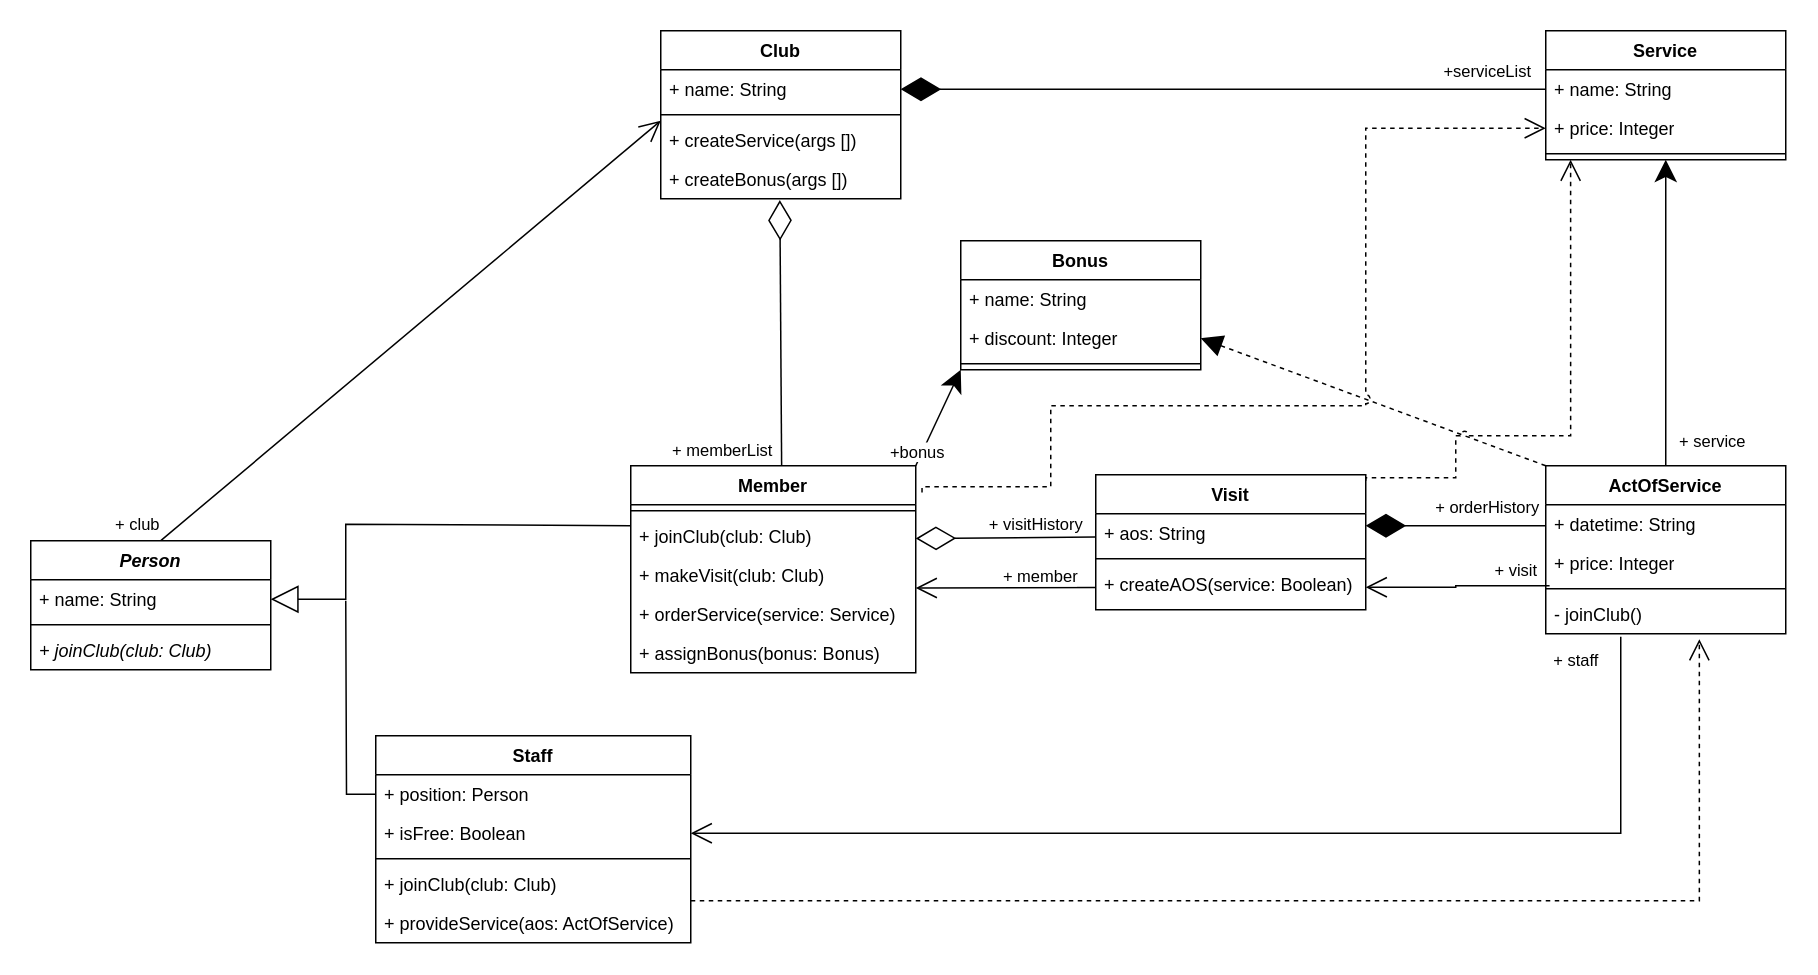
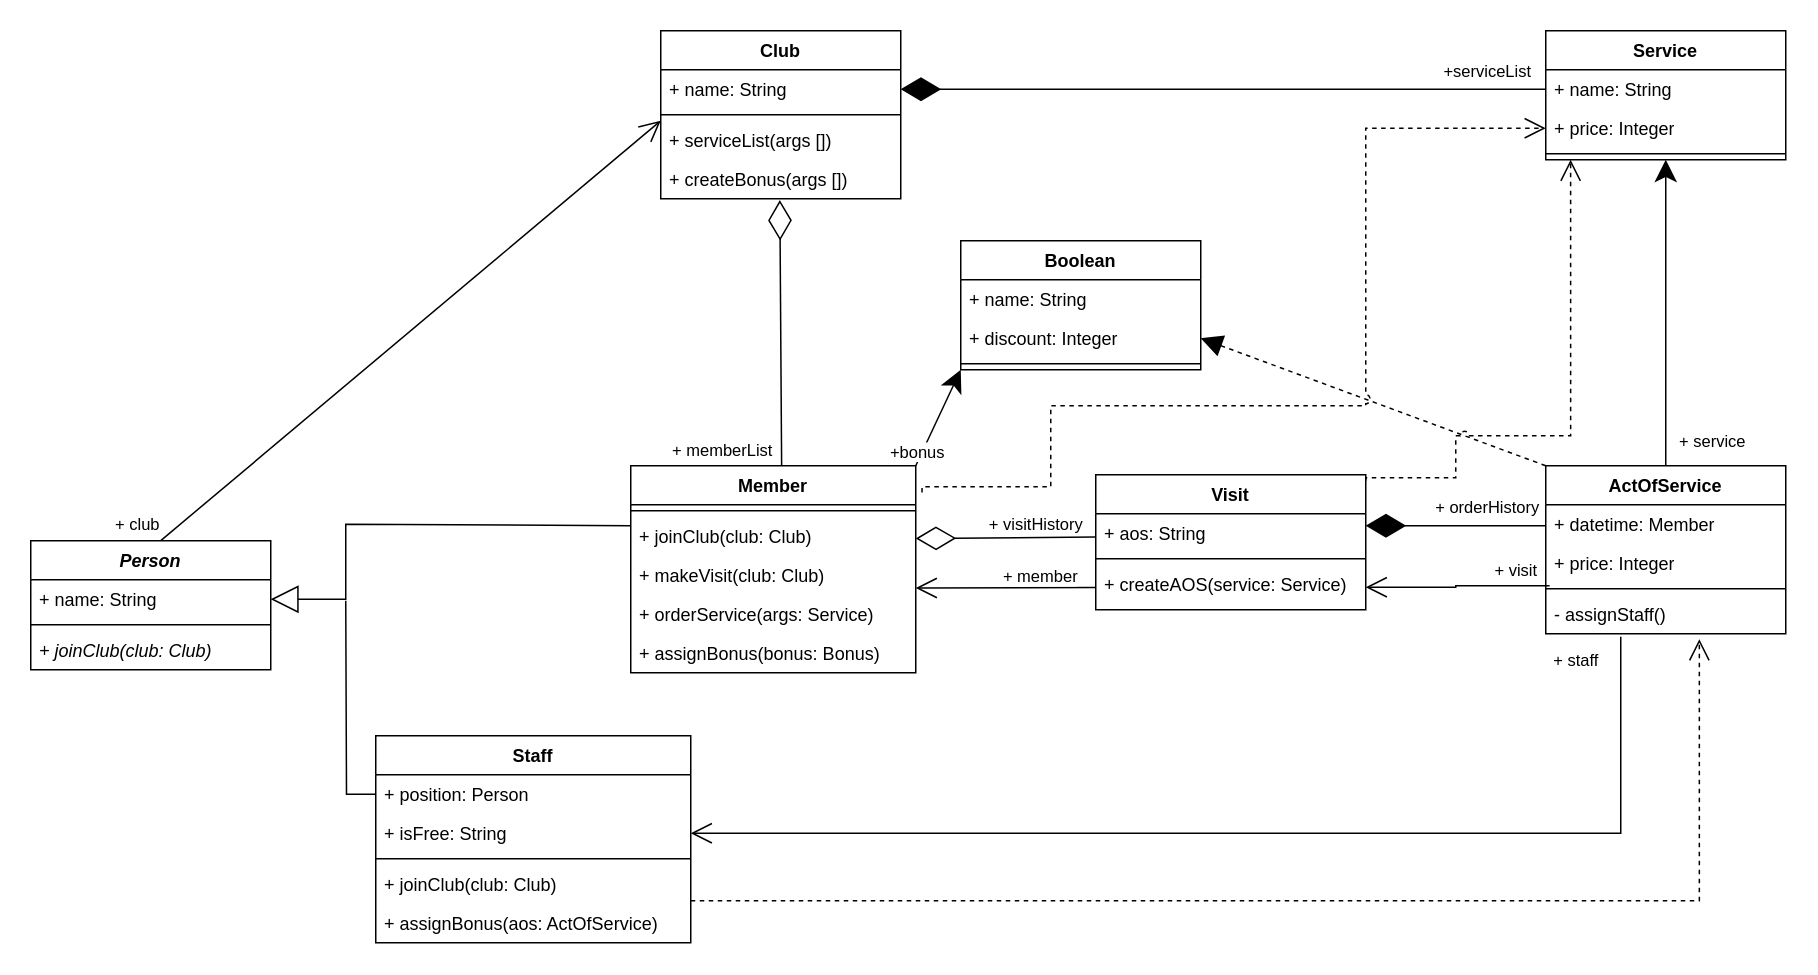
(782, 153) -> (771, 142)
(1081, 262) -> (1081, 262)
(1634, 526) -> (1636, 526)
(1232, 597) -> (1232, 597)
(1608, 616) -> (1626, 616)
(775, 627) -> (774, 616)
(459, 835) -> (454, 835)
(535, 936) -> (534, 925)
